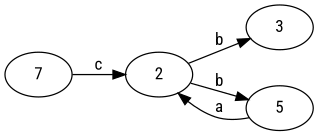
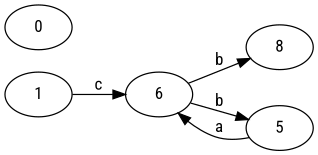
none -> (39, 27)
(280, 27) -> (280, 47)
(39, 75) -> (39, 94)
(159, 75) -> (159, 94)
